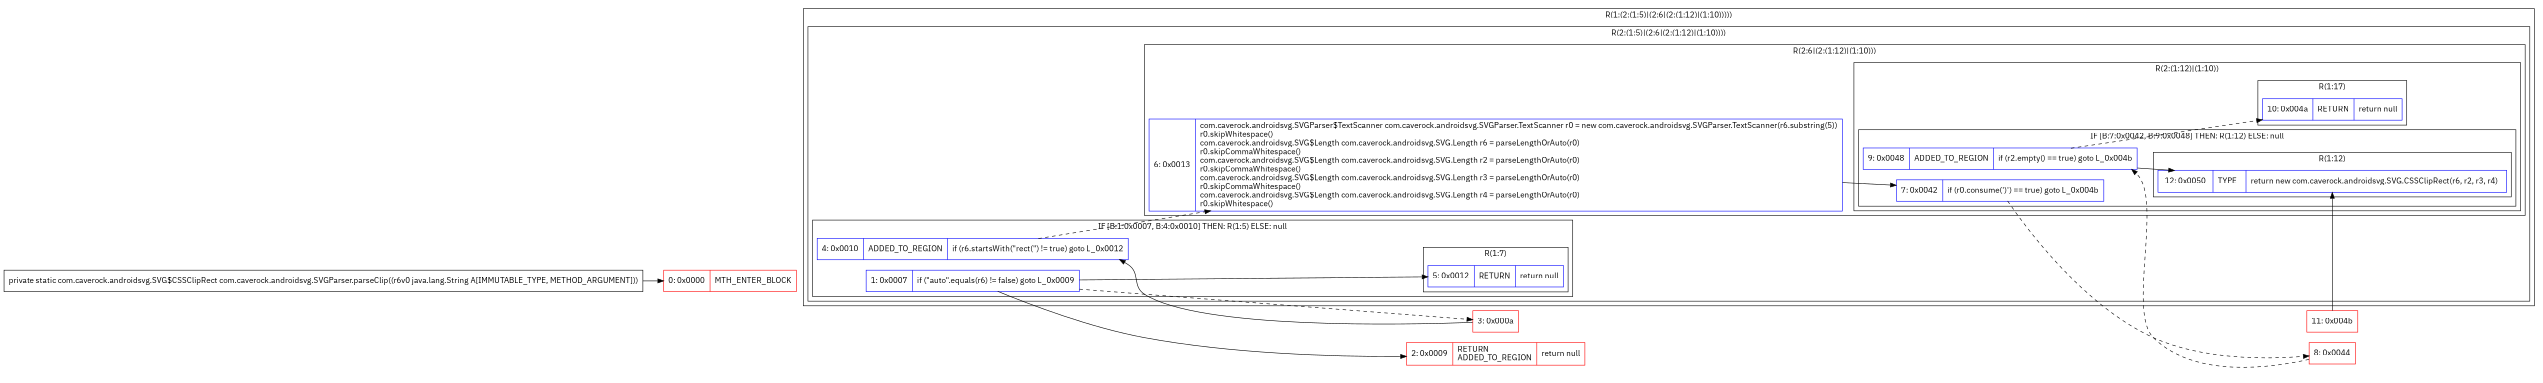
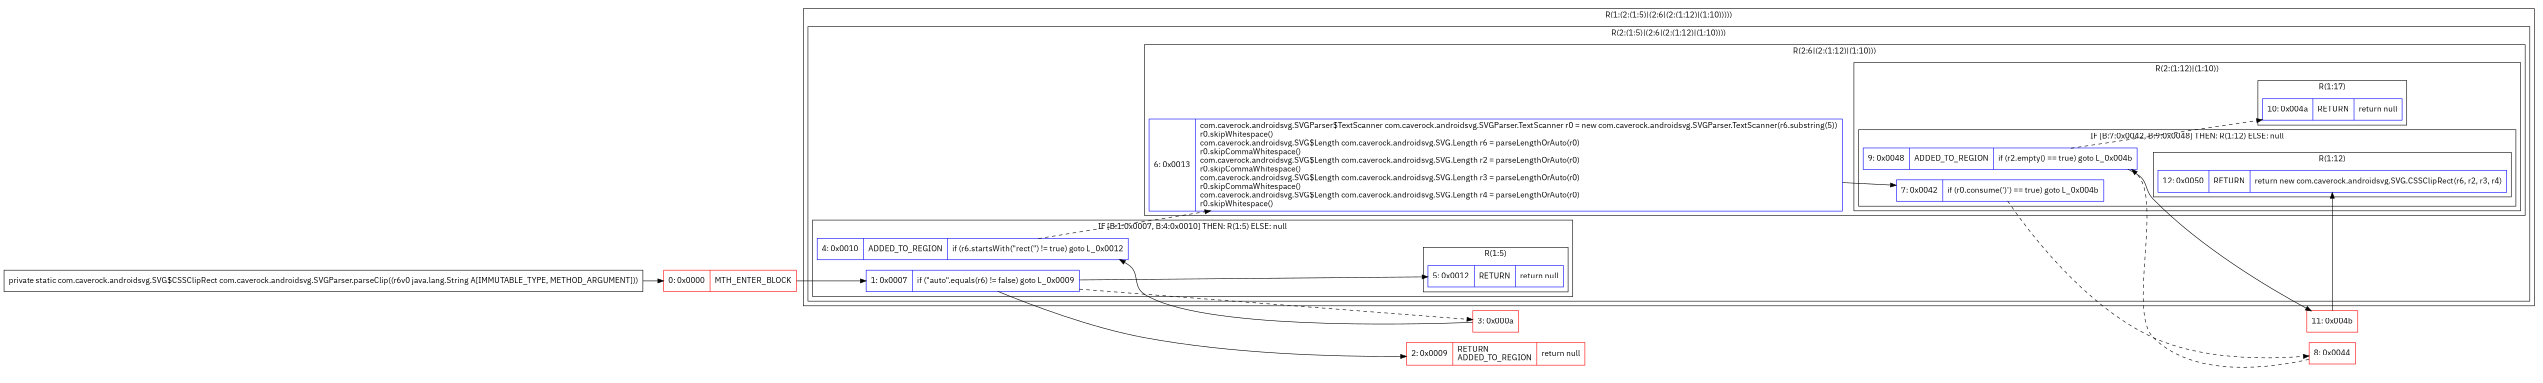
(2150, 169) -> (2209, 247)
(2227, 181) -> (2230, 181)
(1496, 254) -> (1496, 254)
none -> (828, 281)
